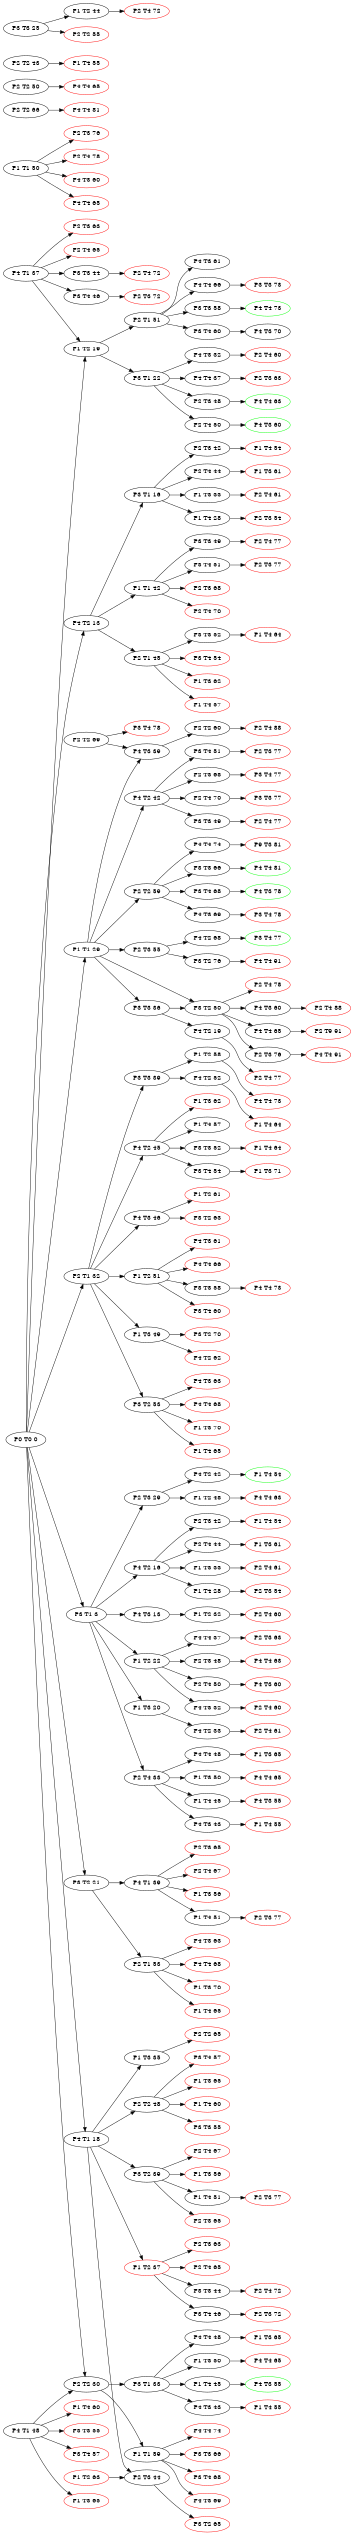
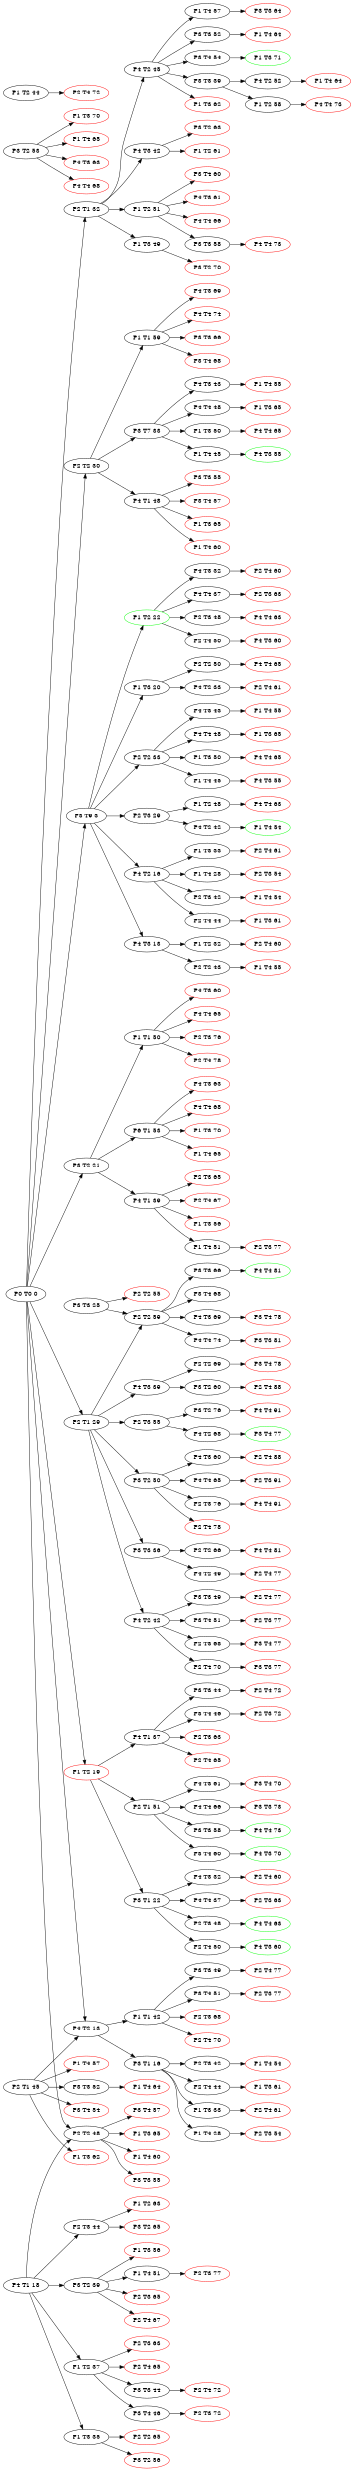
none -> (268, 11)
(54, 20) -> (114, 1311)
(55, 309) -> (115, 1756)
(268, 332) -> (268, 1854)
(86, 349) -> (86, 1772)
(115, 640) -> (57, 2057)
none -> (175, 677)
(207, 728) -> (207, 1387)
(114, 745) -> (175, 1377)
(268, 845) -> (268, 1341)
(268, 892) -> none
(86, 950) -> (86, 1422)
none -> (175, 955)
(175, 1008) -> (175, 1551)
(207, 1031) -> (207, 1574)
(328, 1031) -> (268, 1481)
none -> (116, 1104)
(268, 1171) -> (268, 58)
(112, 1178) -> (175, 75)
(147, 1218) -> (147, 151)
(116, 1339) -> none
(207, 1358) -> none
(86, 1615) -> (86, 816)
(147, 1661) -> (147, 618)
(147, 1778) -> (147, 758)
none -> (268, 1784)
(55, 1787) -> (37, 1715)
(147, 1964) -> (147, 1131)
(147, 2268) -> (86, 2367)
(147, 2384) -> (147, 431)
(50, 2407) -> (115, 482)
none -> (147, 2460)
(114, 2478) -> (115, 2216)
